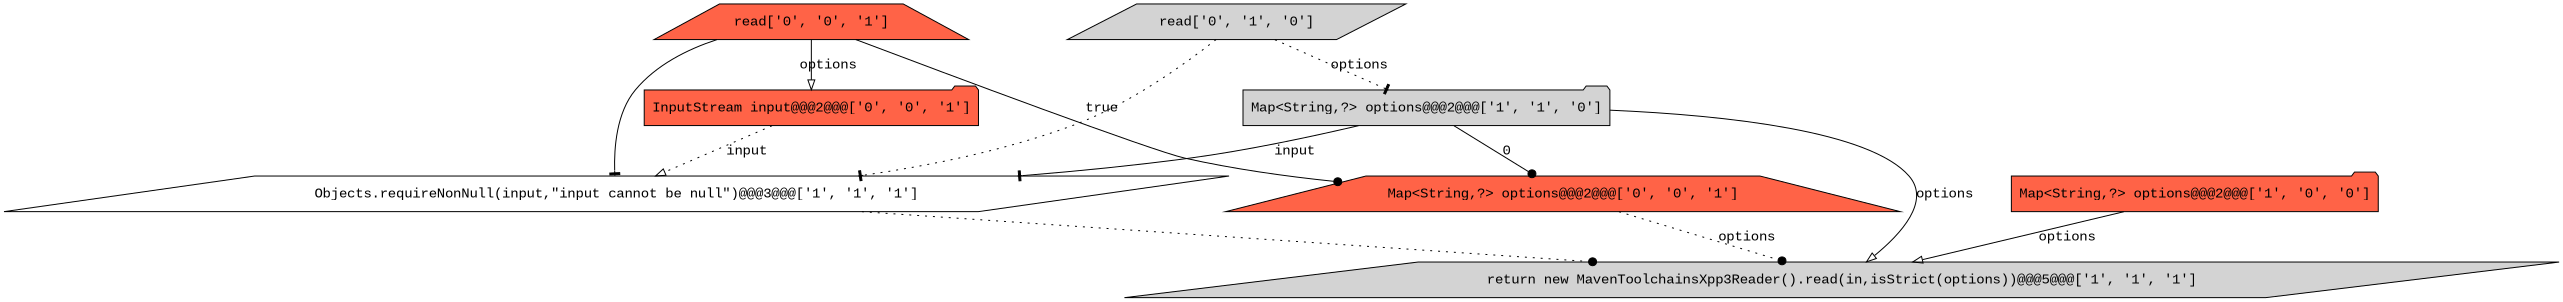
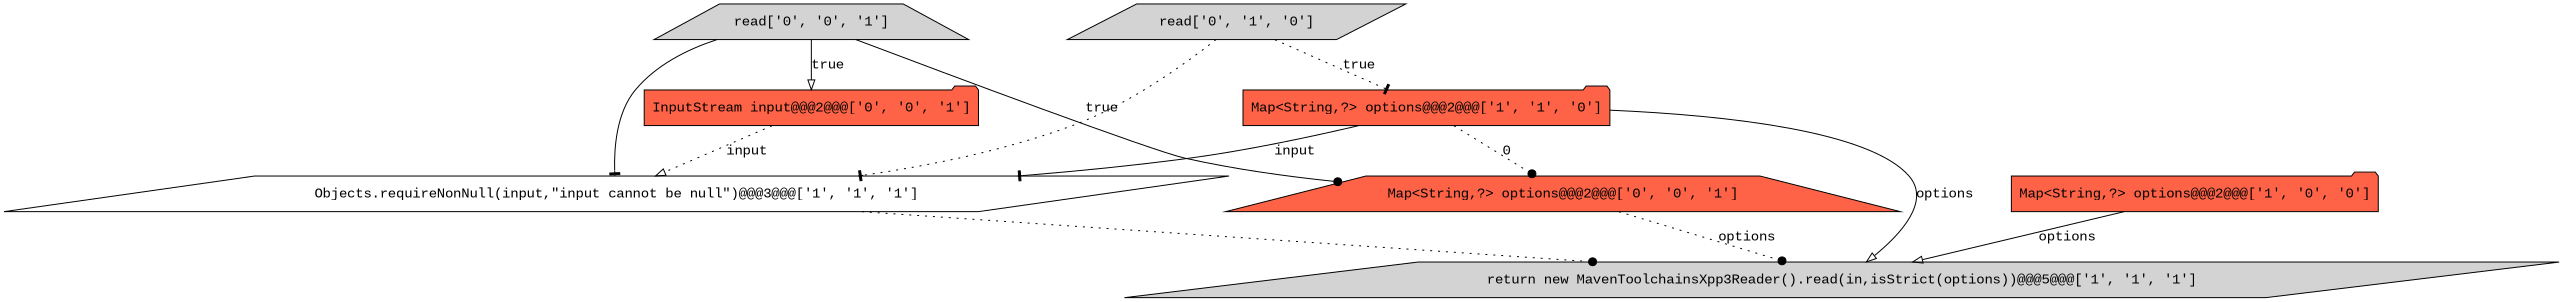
(811, 22) -> (811, 22)
(828, 65) -> (828, 65)
(1359, 65) -> (1359, 65)
(1426, 108) -> (1426, 108)
(1491, 149) -> (1491, 149)
